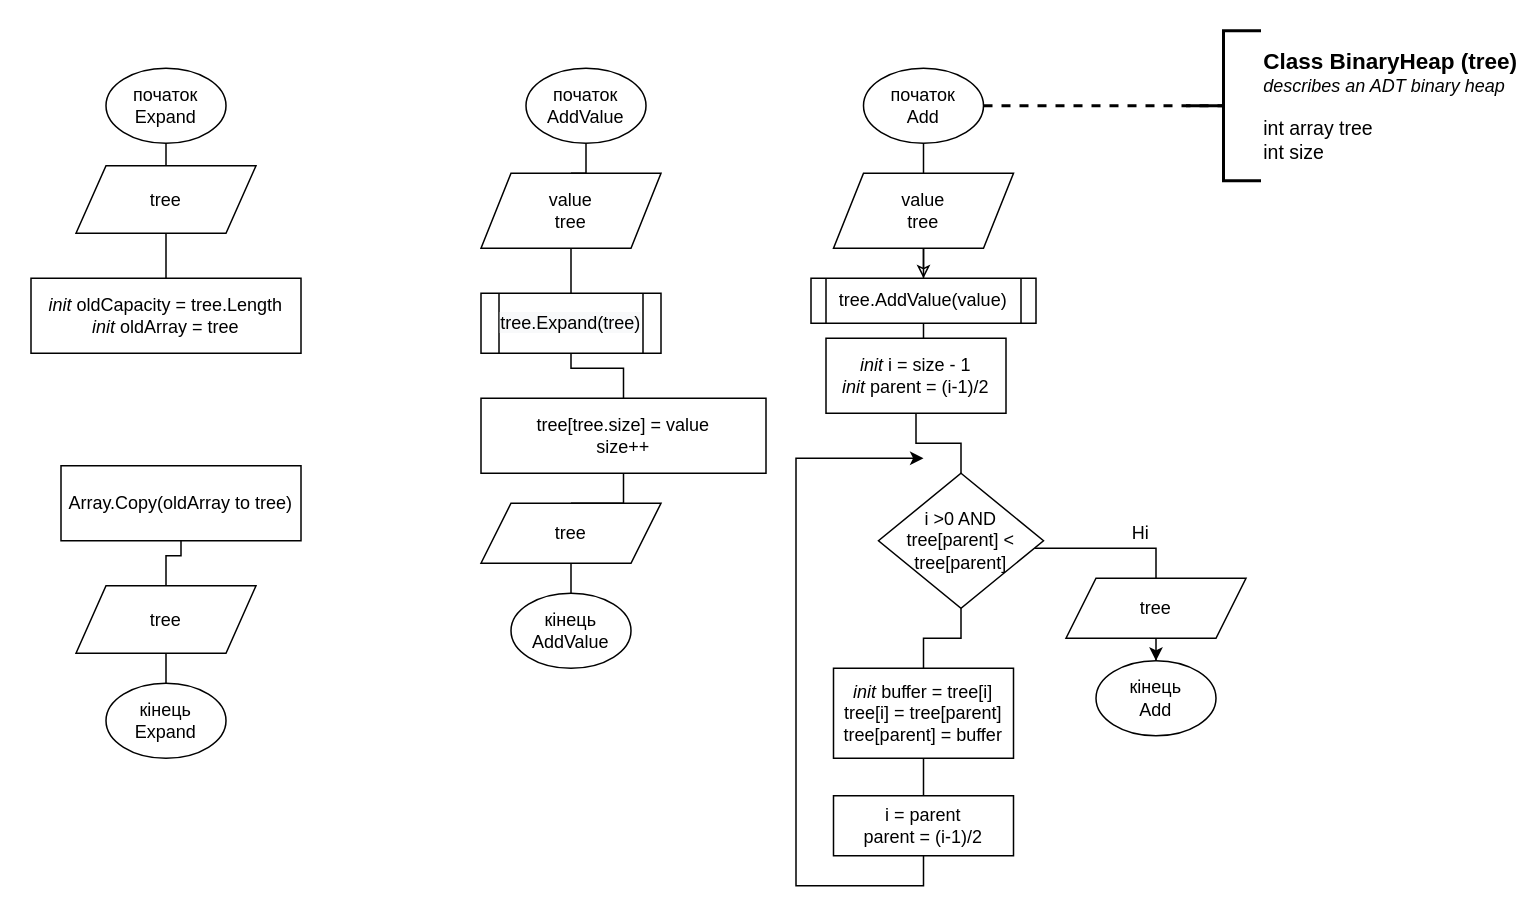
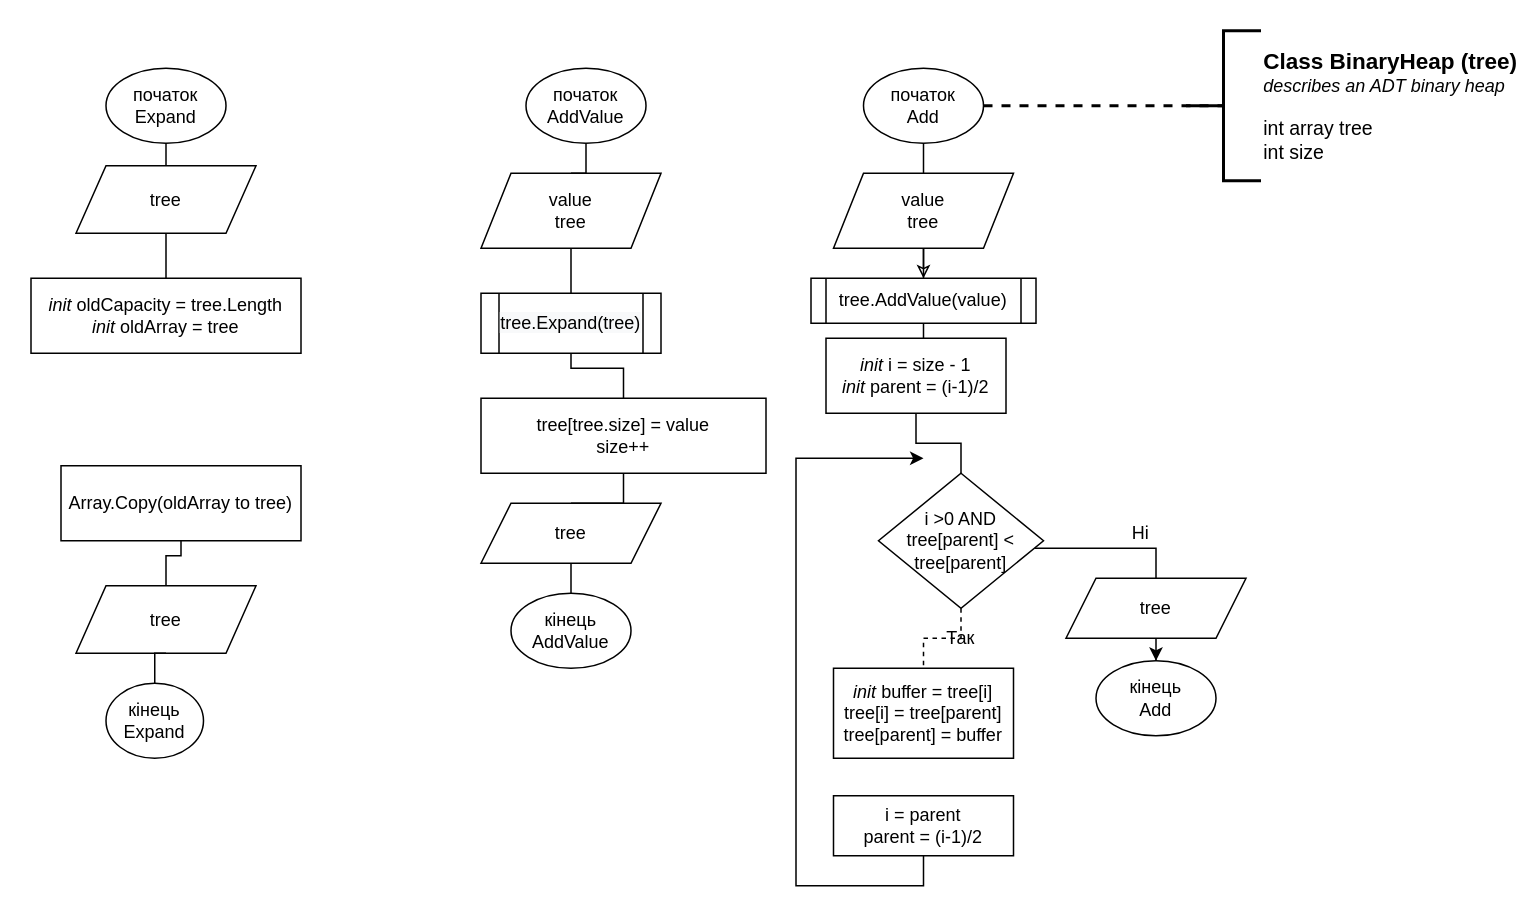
(940, 638) -> (940, 638)
none -> (961, 638)
(166, 721) -> (155, 721)
(923, 777) -> none
